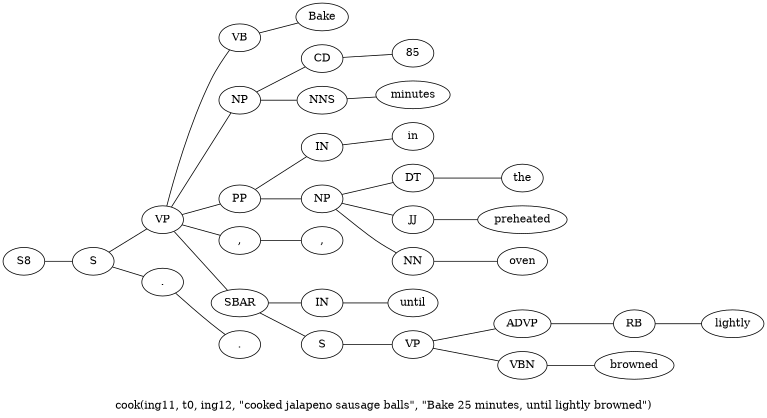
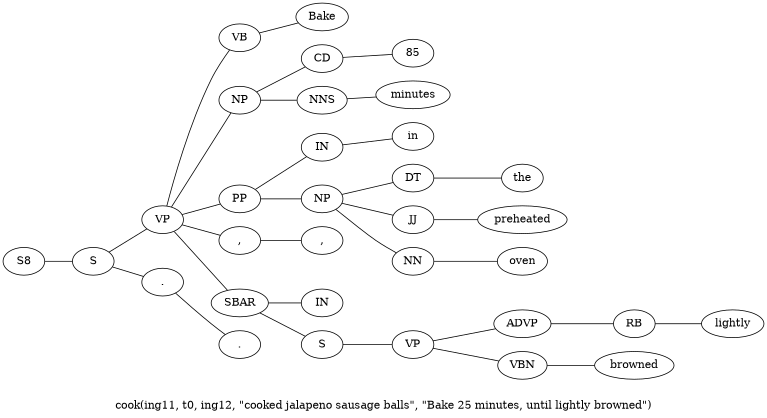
(413, 303) -> none
